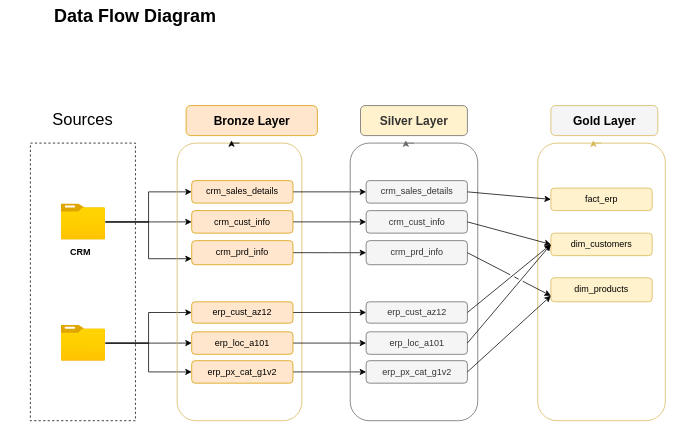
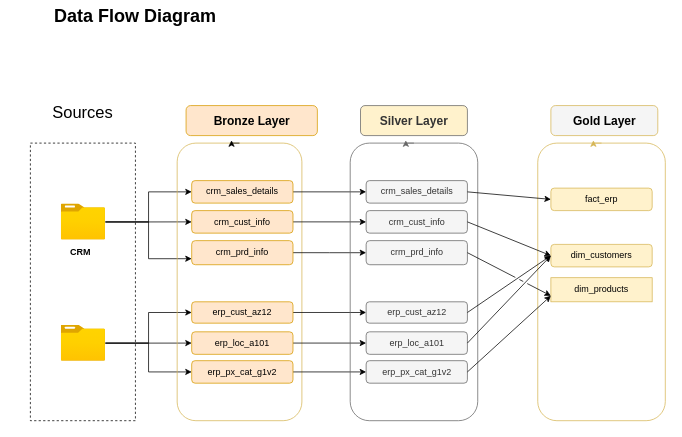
(83, 120) -> (83, 113)
(601, 244) -> (601, 255)
(601, 289) -> (601, 289)
